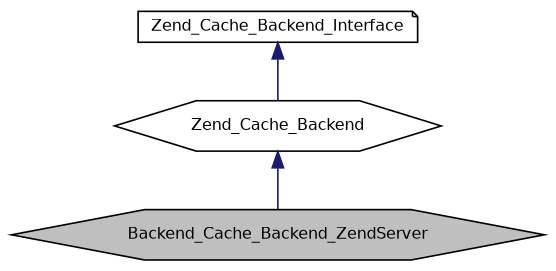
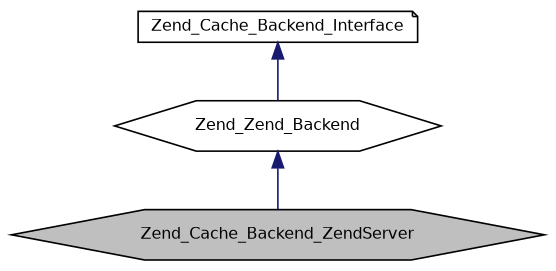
(278, 126) -> (278, 126)
(278, 235) -> (278, 235)
